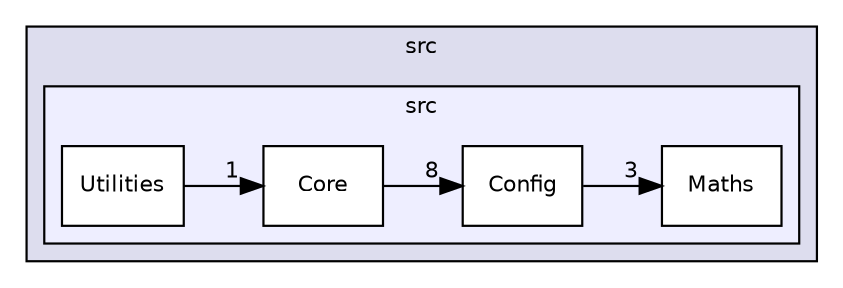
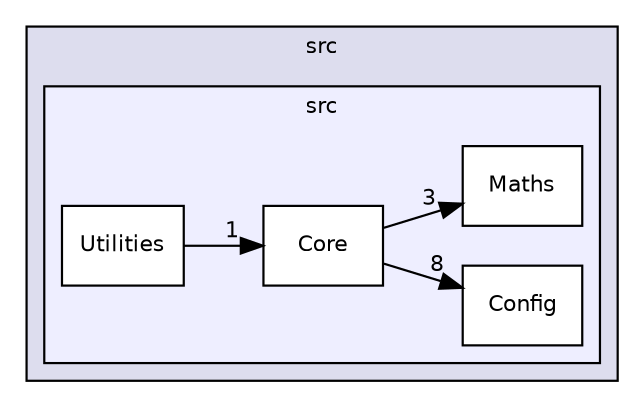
(611, 186) -> (412, 219)
